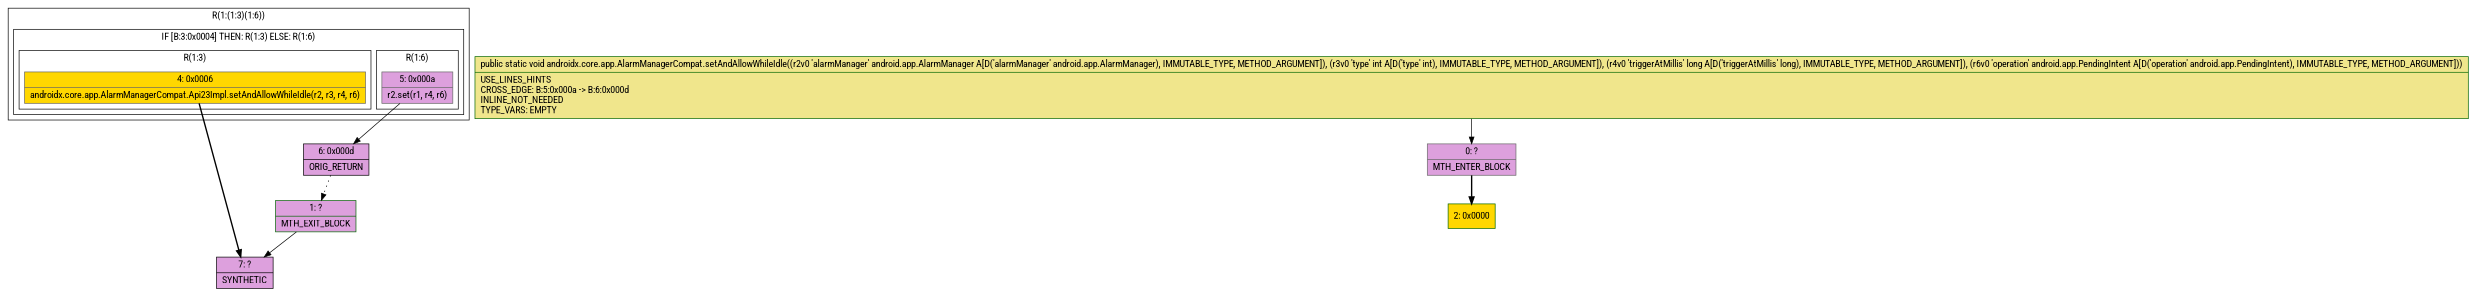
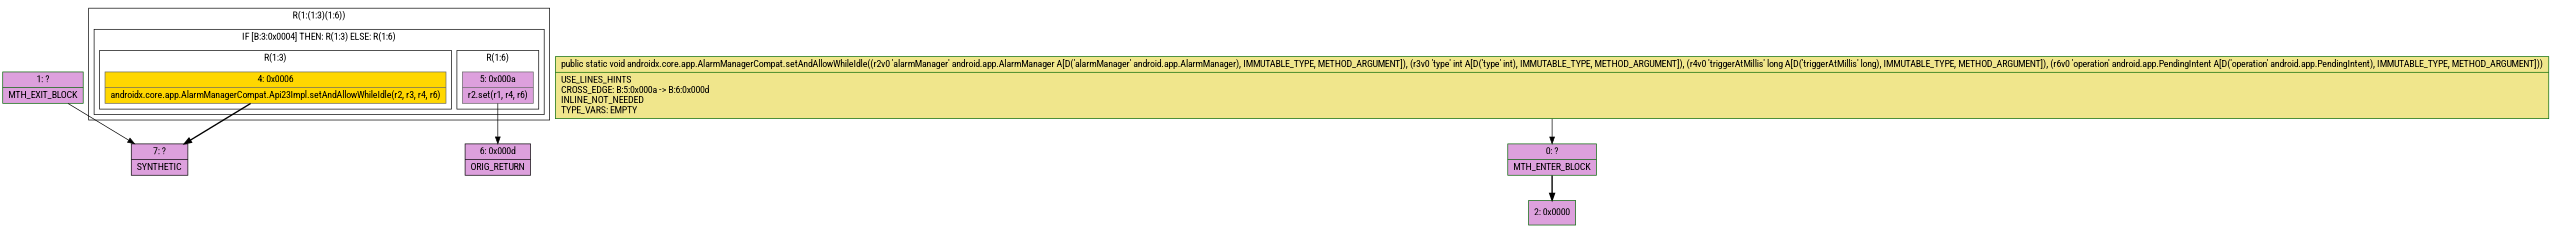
(1472, 160) -> (1552, 160)
(327, 185) -> none
(1472, 216) -> (1552, 213)
